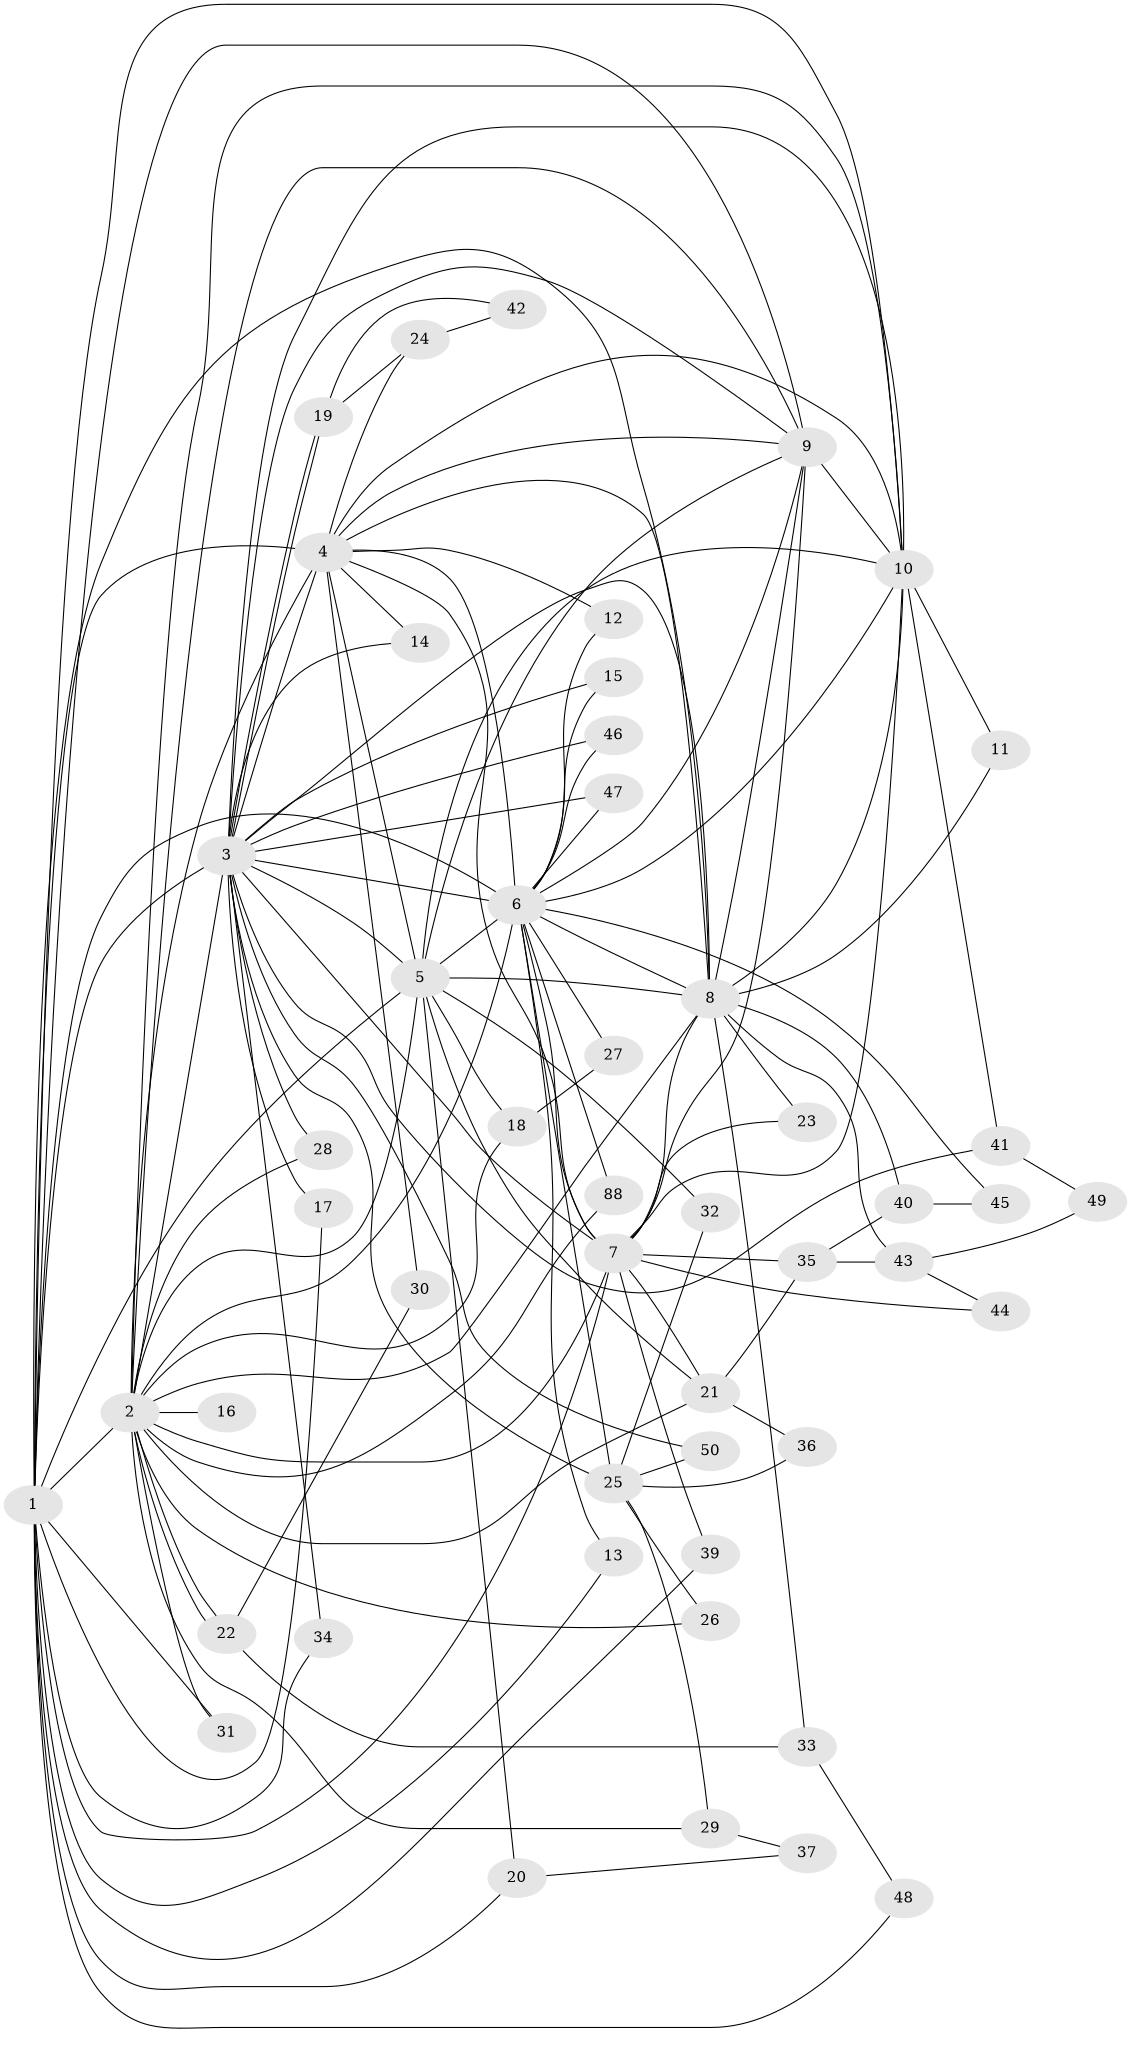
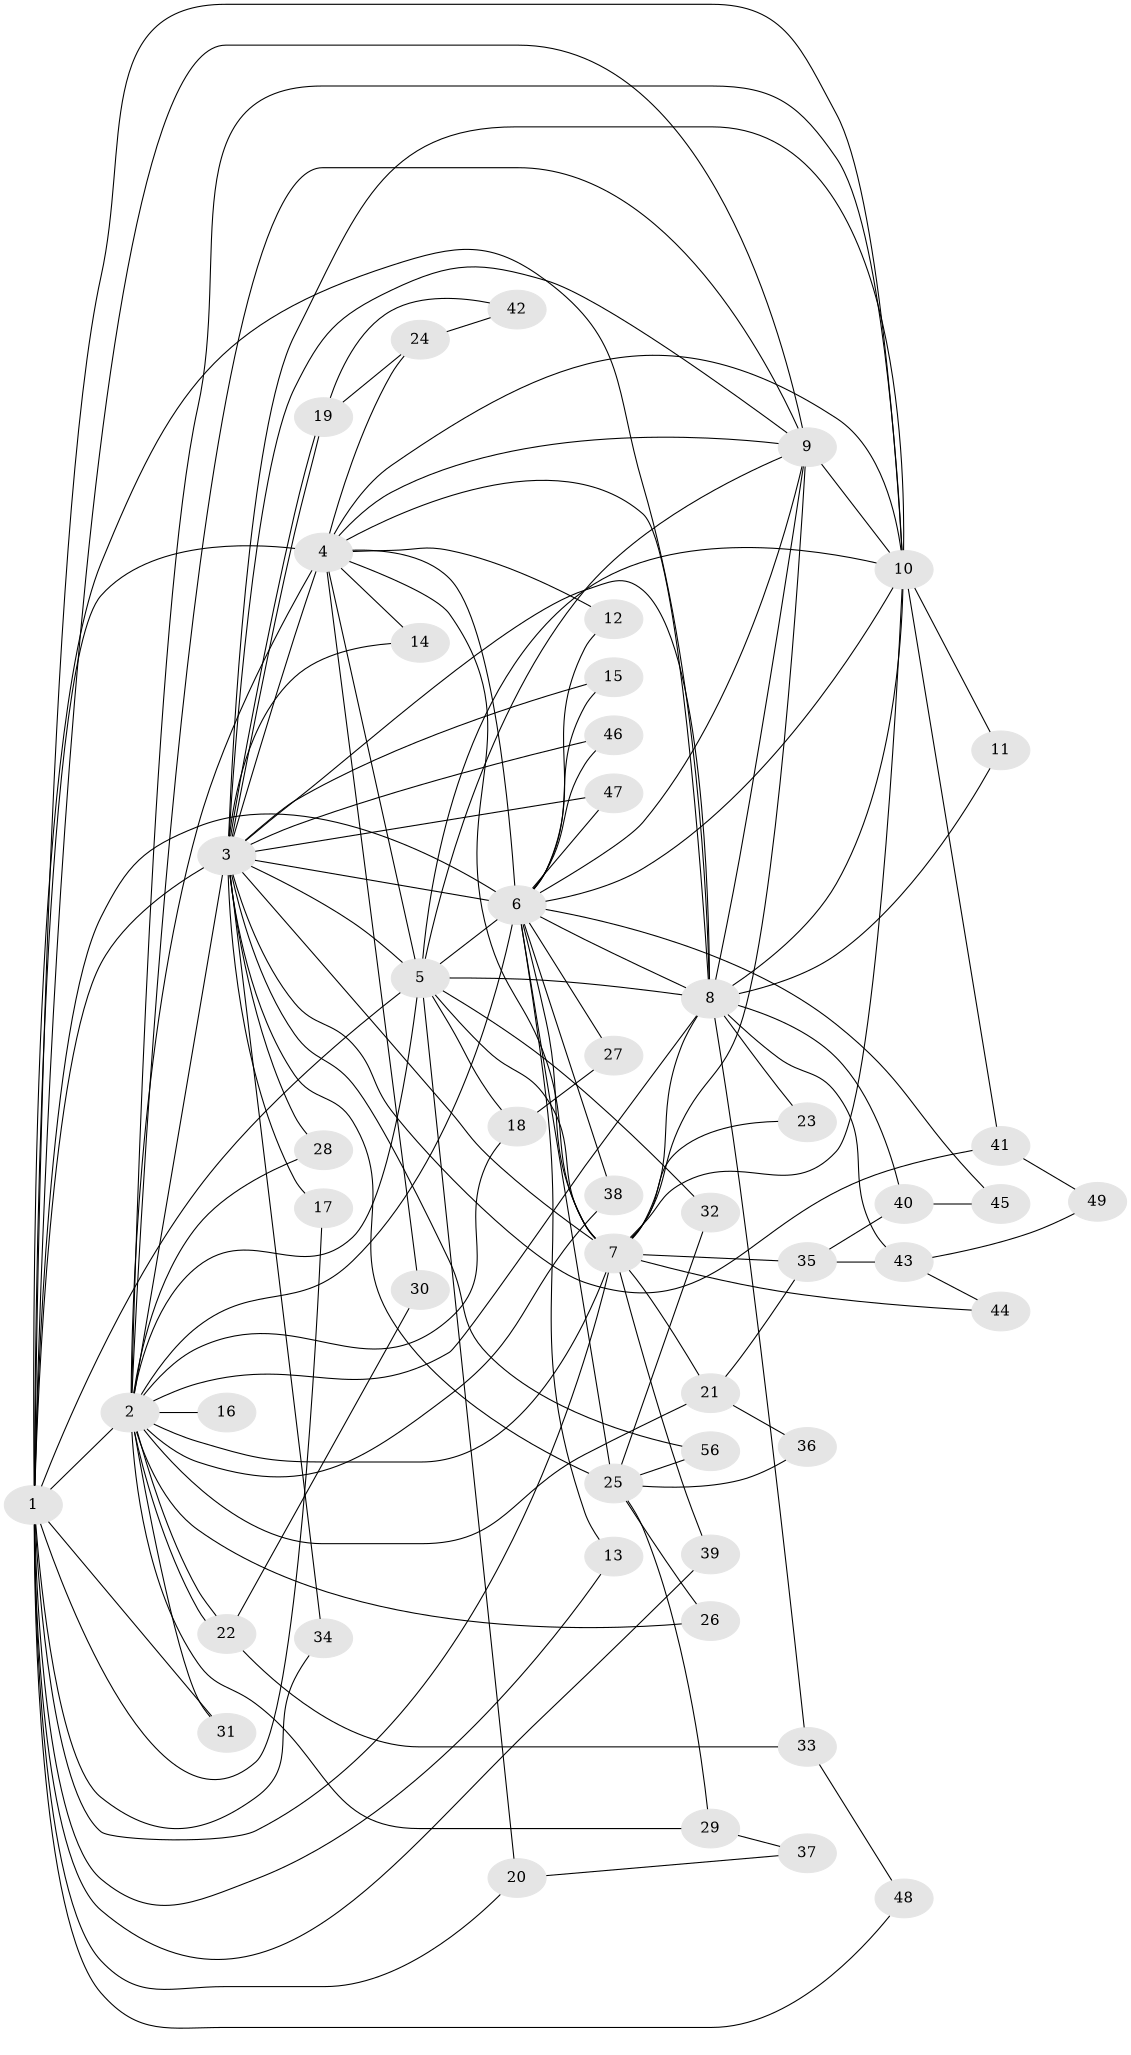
(614, 1195) -> (614, 1195)
(523, 1212) -> (536, 1086)
(711, 1451) -> (711, 1451)
